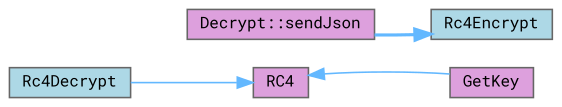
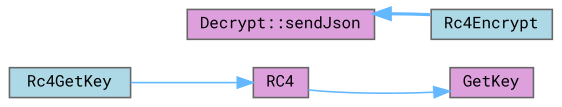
(395, 35) -> (411, 14)
(387, 72) -> (371, 93)
(70, 83) -> (70, 83)
